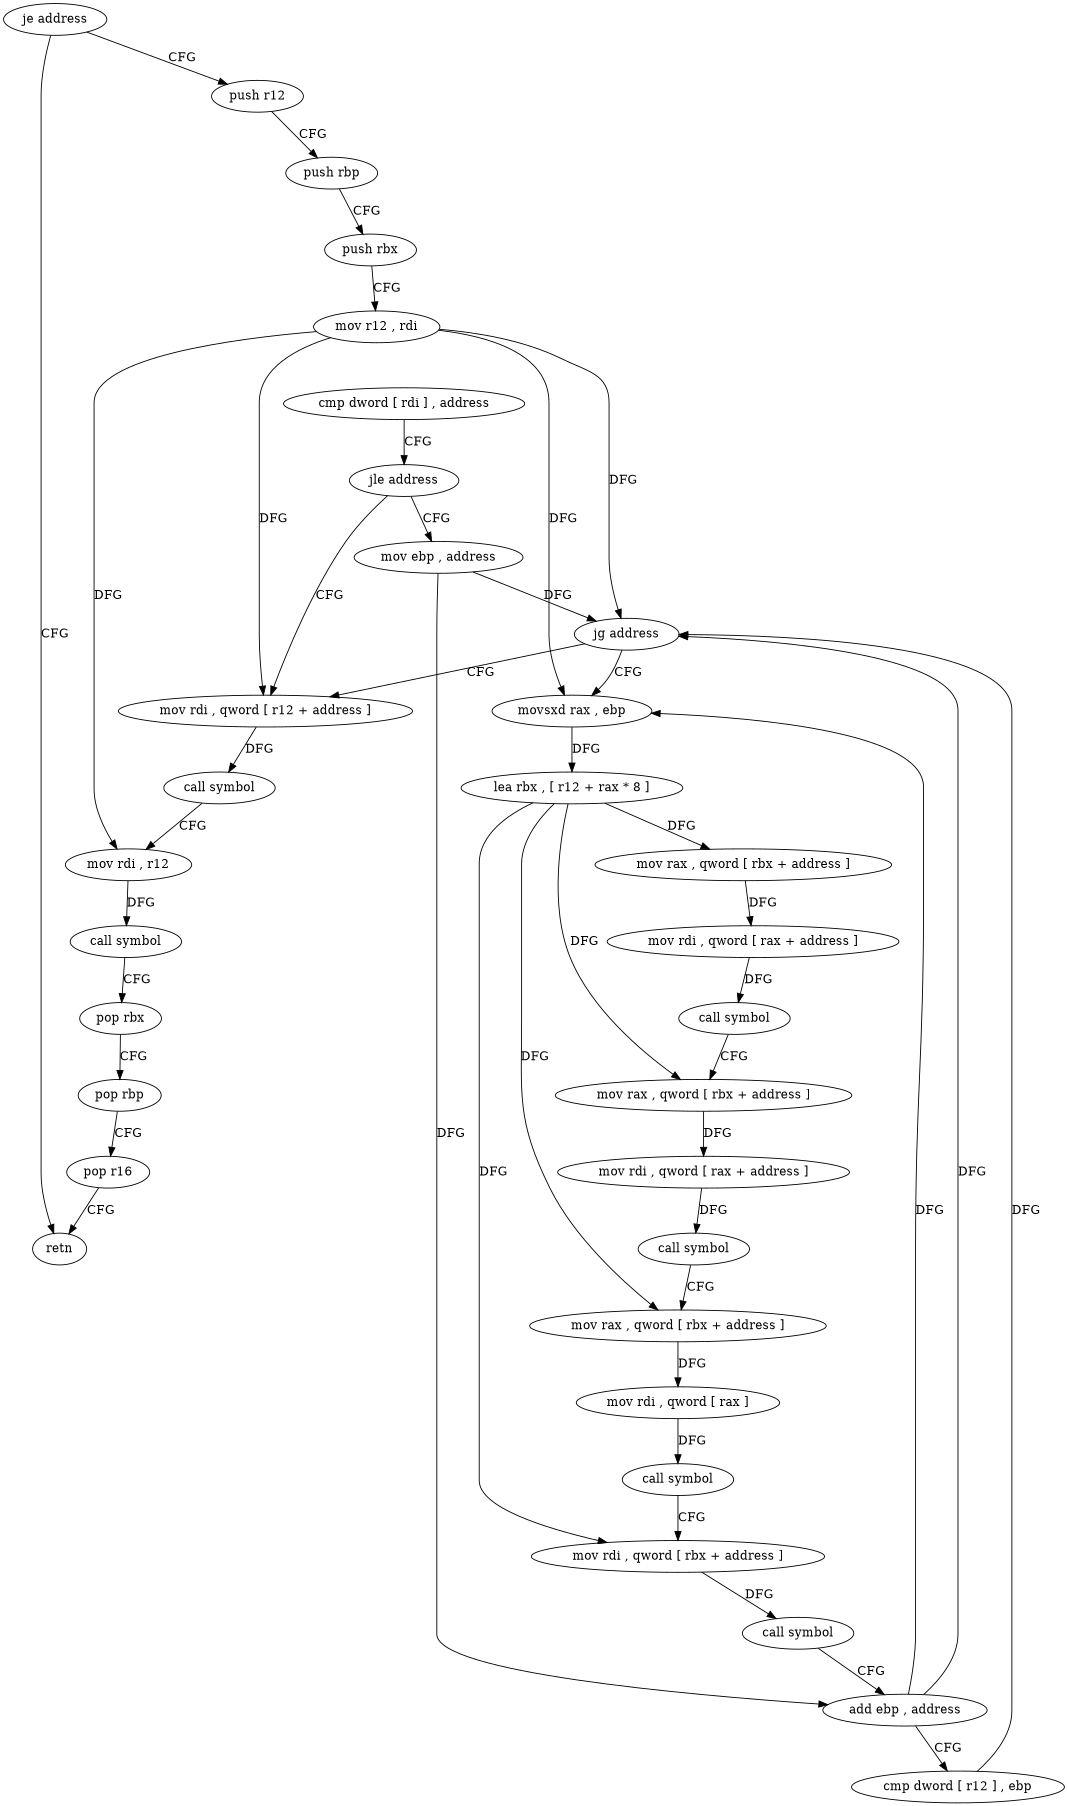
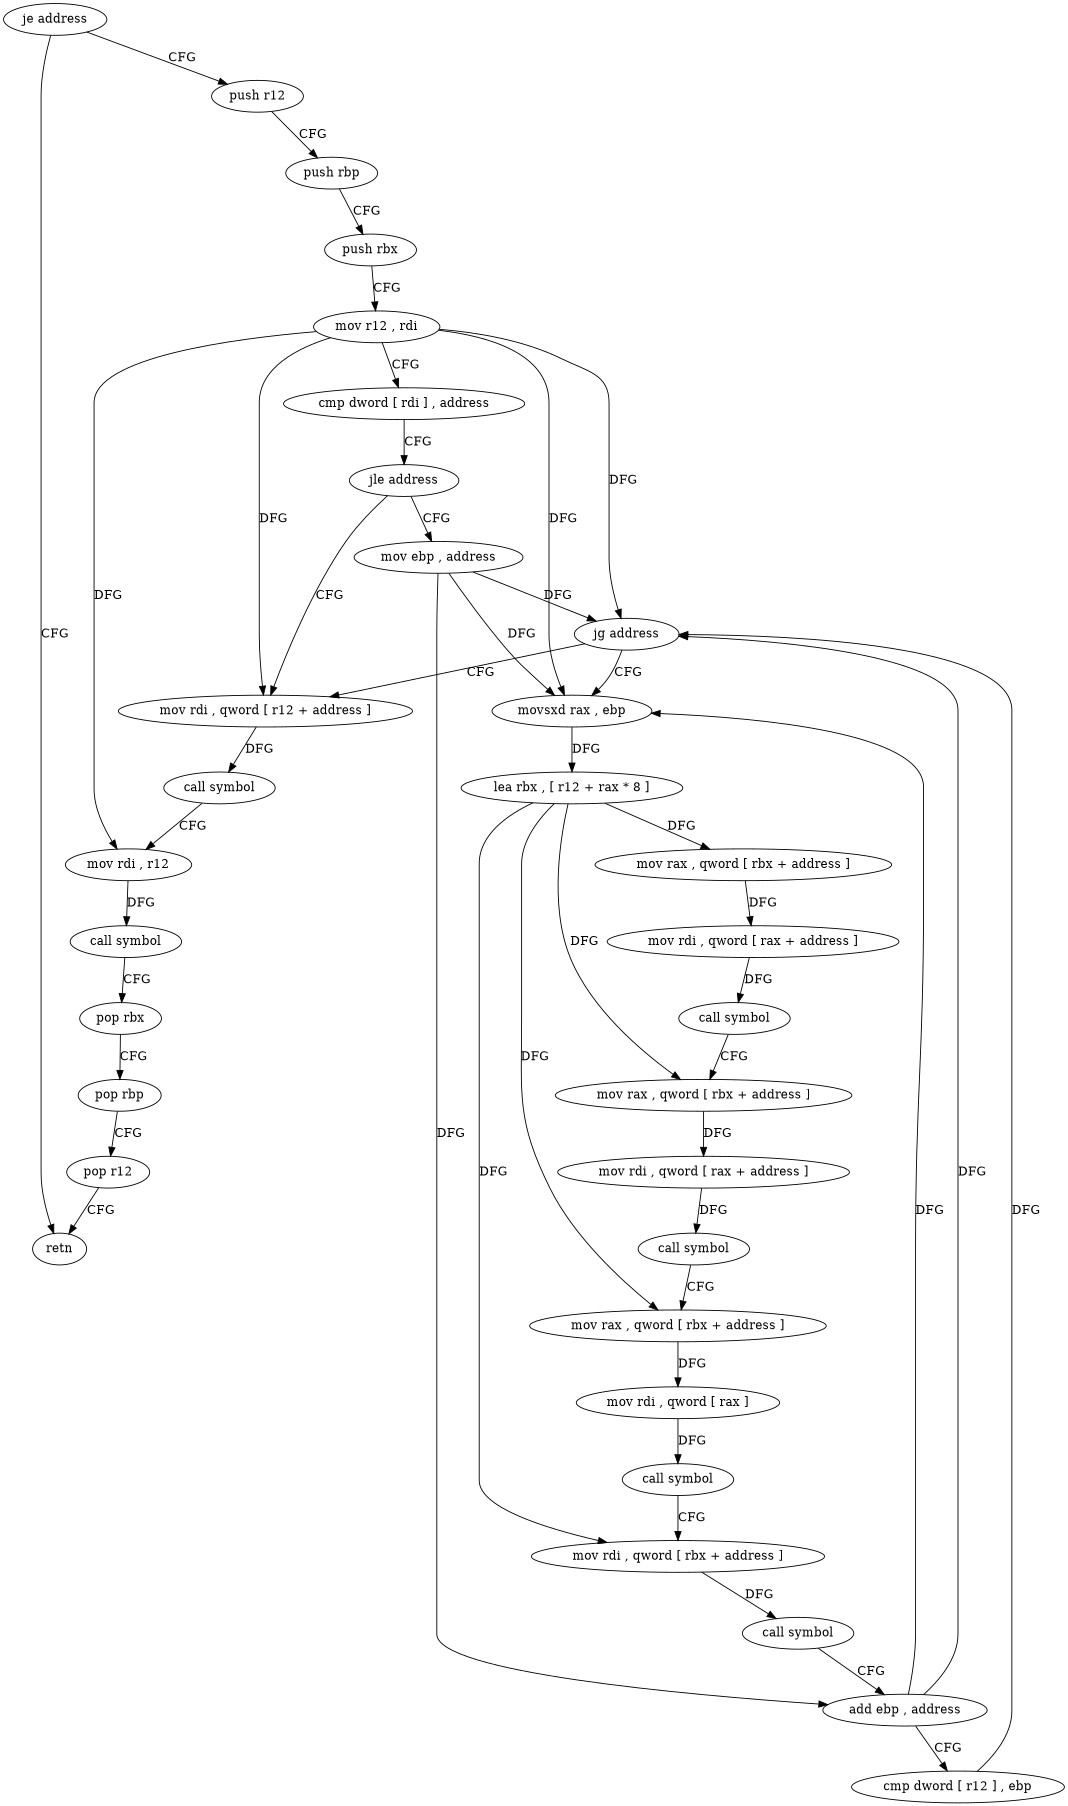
none -> (389, 361)
none -> (495, 635)
(108, 1172) -> (108, 1172)
